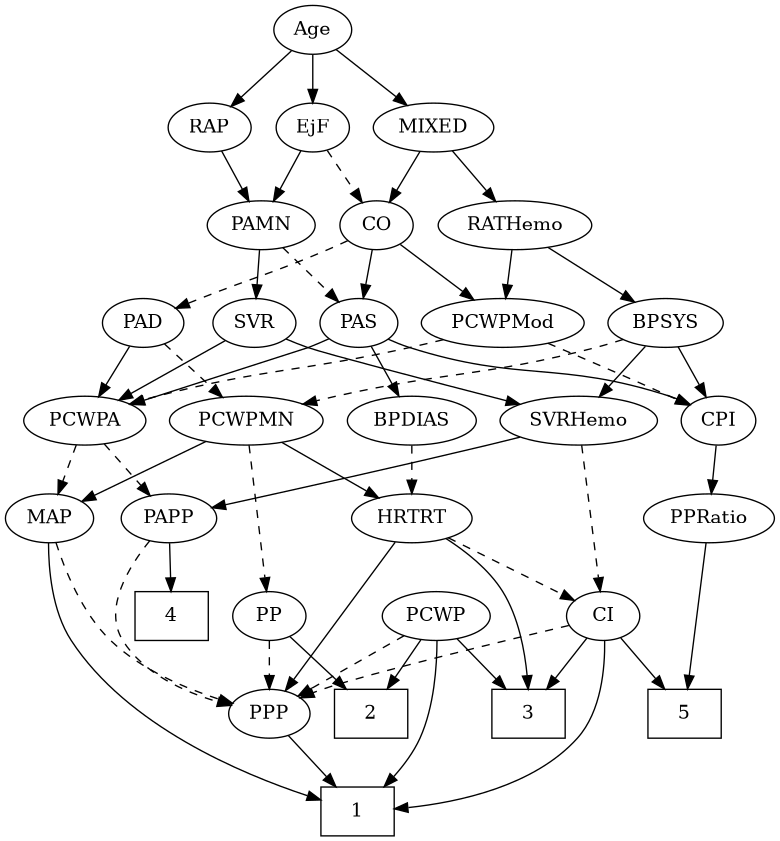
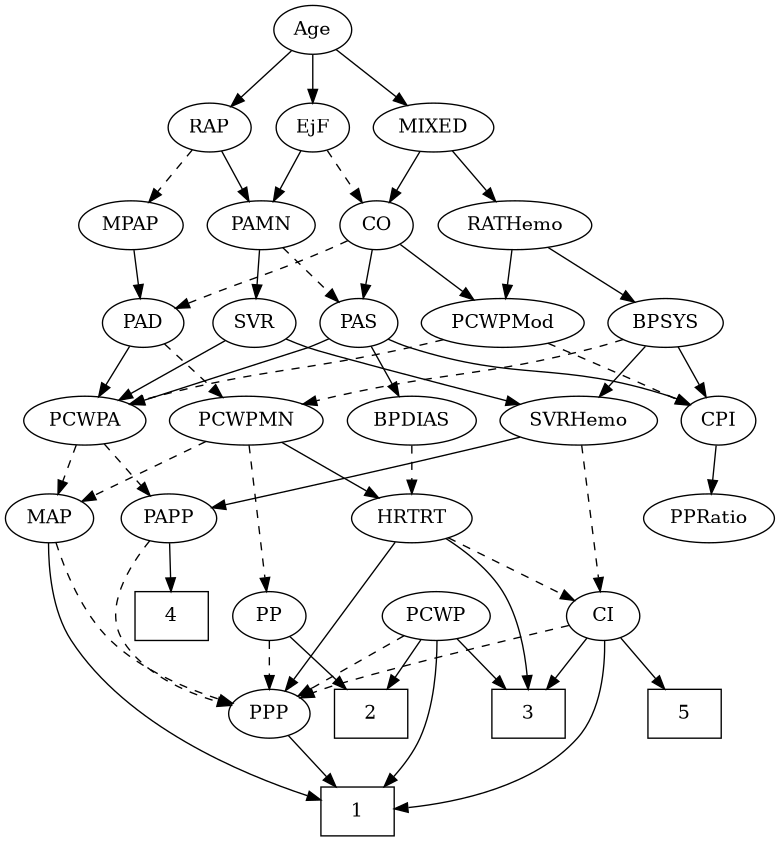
none -> (131, 225)
(150, 468) -> (150, 468)
(698, 609) -> none
